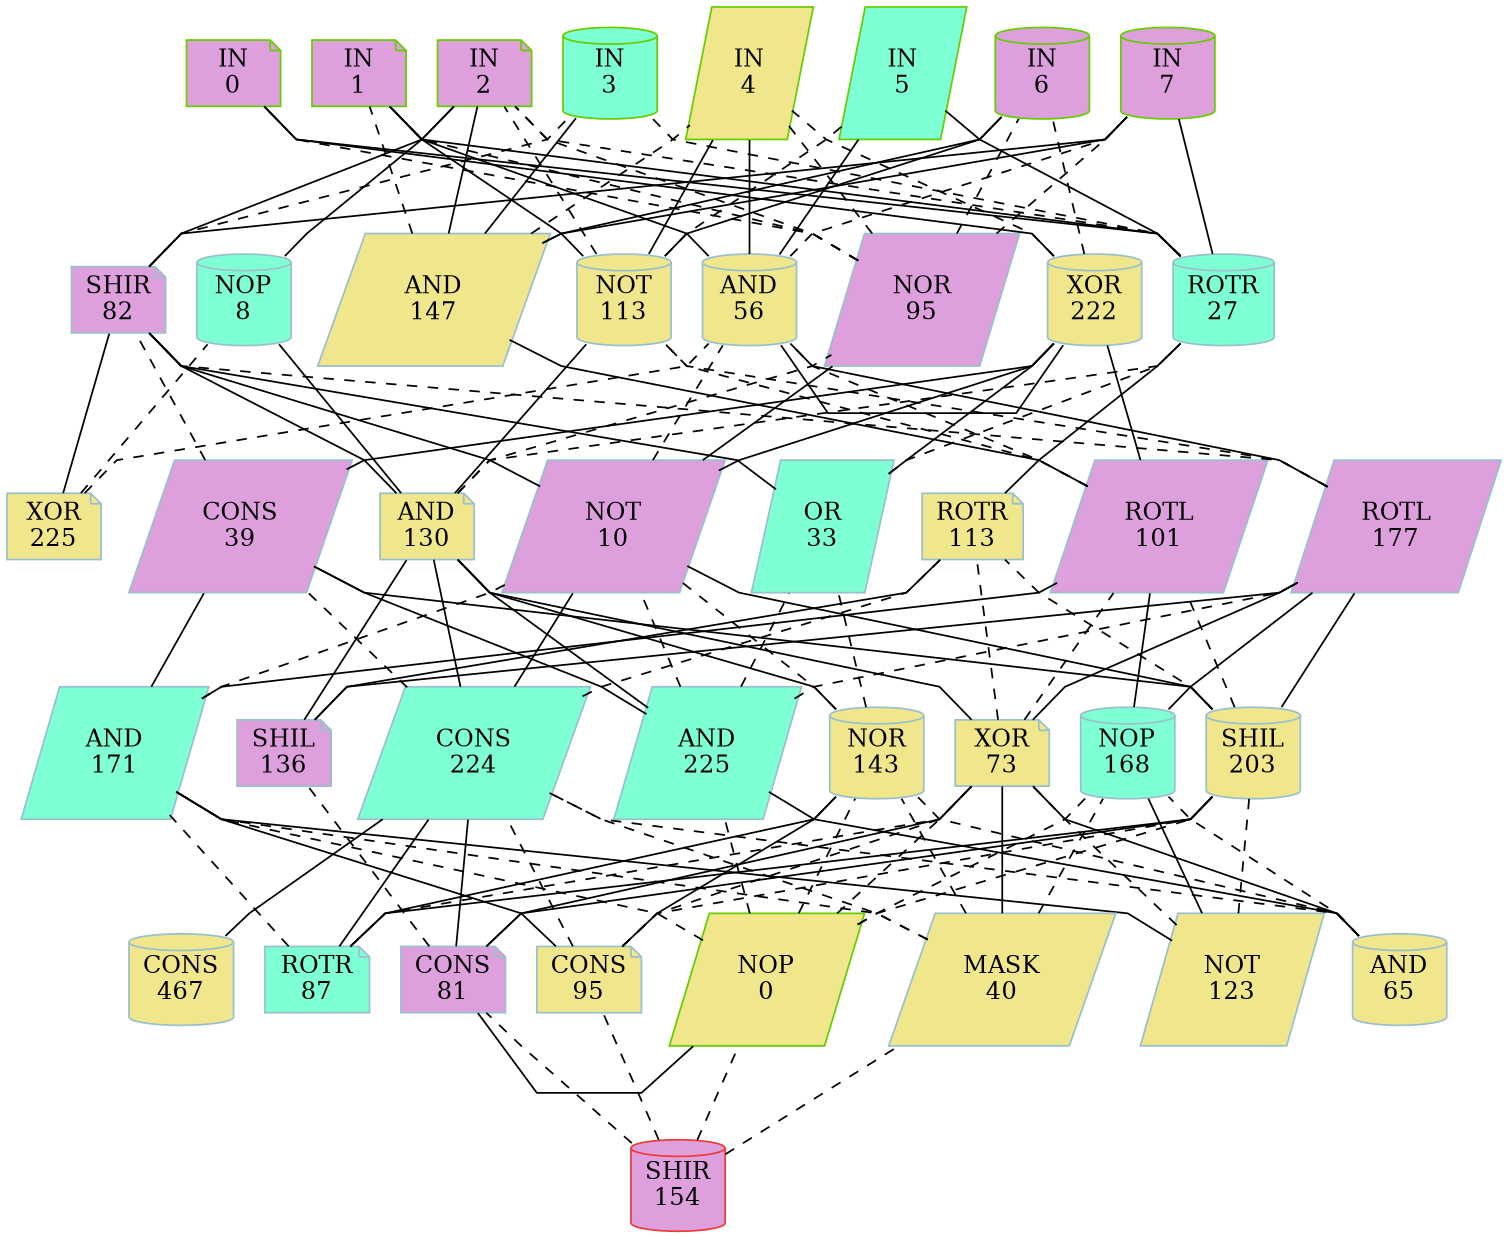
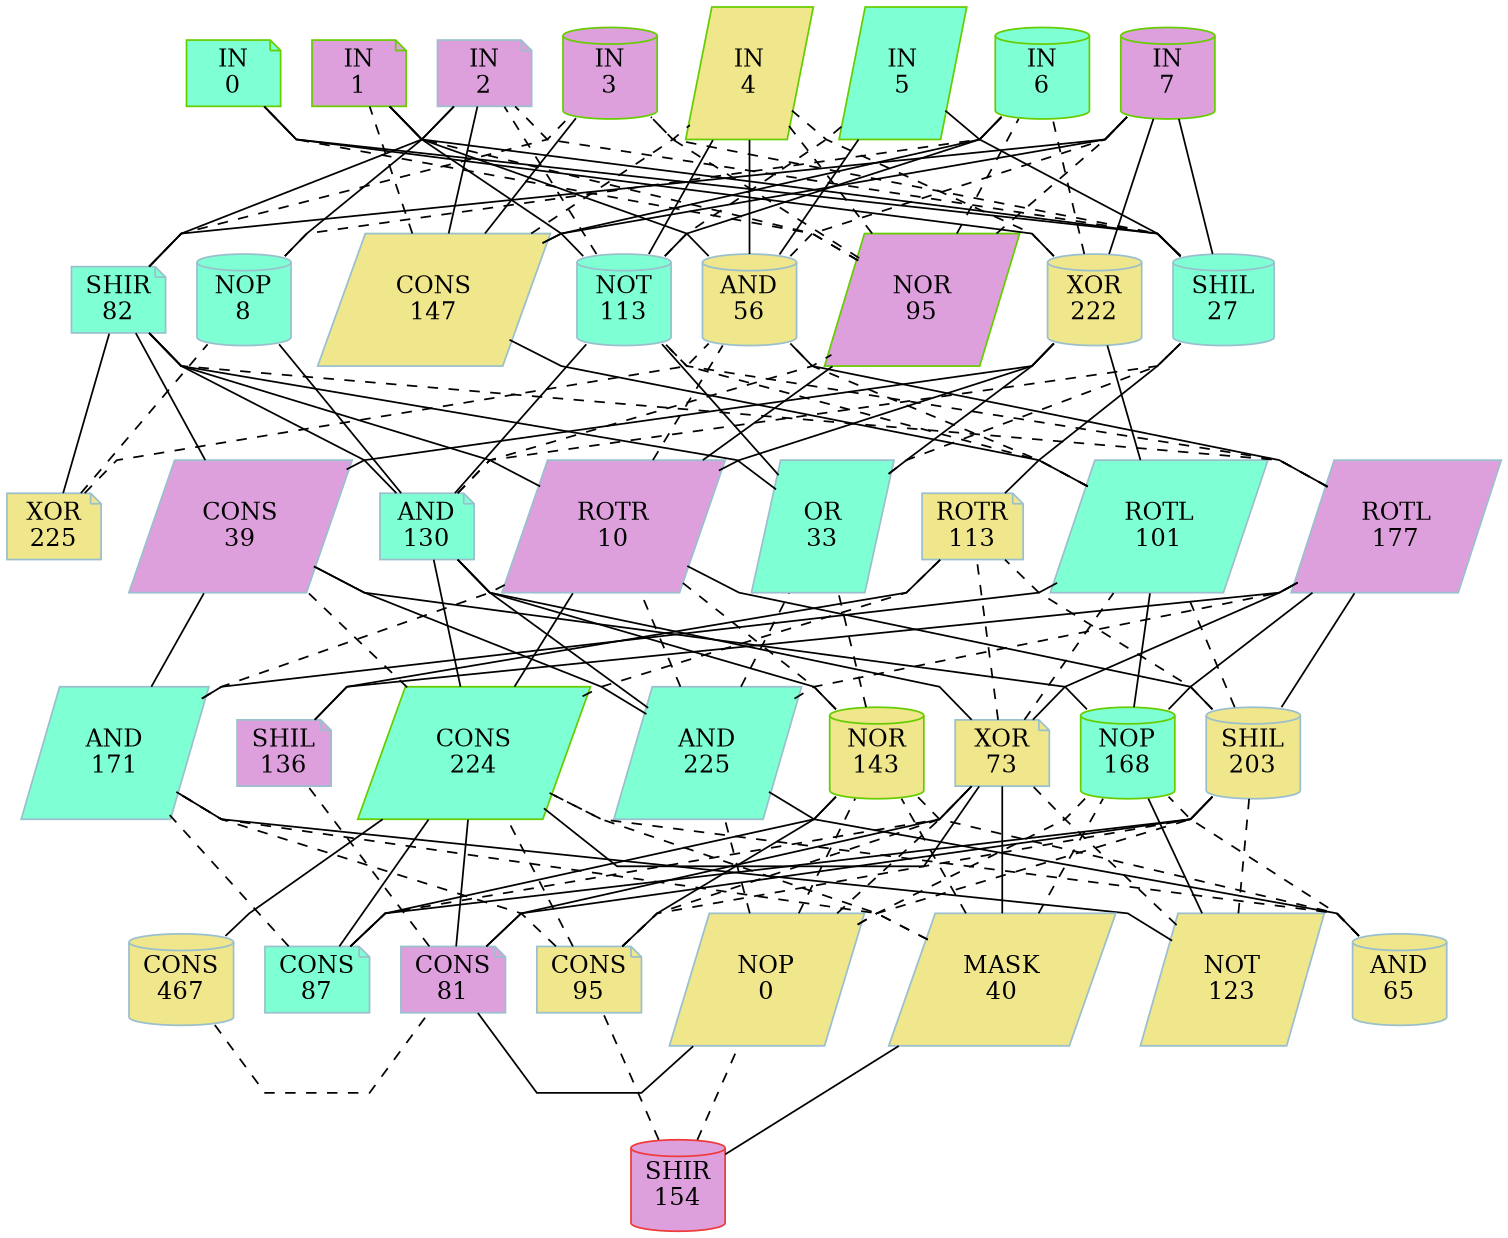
(234, 73) -> (234, 73)
(485, 73) -> (485, 73)
(610, 73) -> (610, 73)
(1042, 73) -> (1042, 73)
none -> (643, 187)
(683, 188) -> (790, 214)
(119, 300) -> (119, 300)
(434, 300) -> (434, 300)
(624, 300) -> (624, 300)
(922, 300) -> (922, 300)
(1224, 300) -> (1224, 300)
(174, 403) -> (174, 403)
(922, 413) -> (1131, 186)
none -> (749, 442)
(427, 526) -> (427, 526)
(614, 526) -> (614, 526)
(1159, 526) -> (1159, 526)
(879, 651) -> (879, 662)
(345, 656) -> none
(474, 753) -> (474, 753)
(877, 753) -> (877, 753)
(1128, 753) -> (1128, 753)
(349, 859) -> (349, 859)
(1194, 864) -> (772, 866)
(440, 866) -> none
(317, 980) -> (317, 980)
(767, 980) -> (767, 980)
(558, 1079) -> (381, 1077)
(803, 1106) -> (803, 1106)
